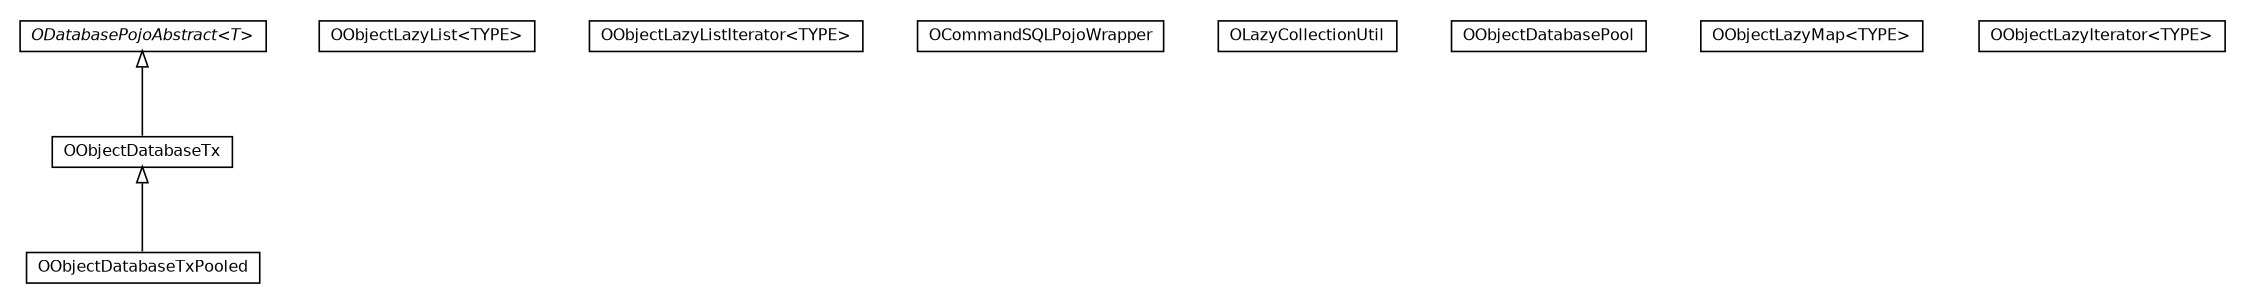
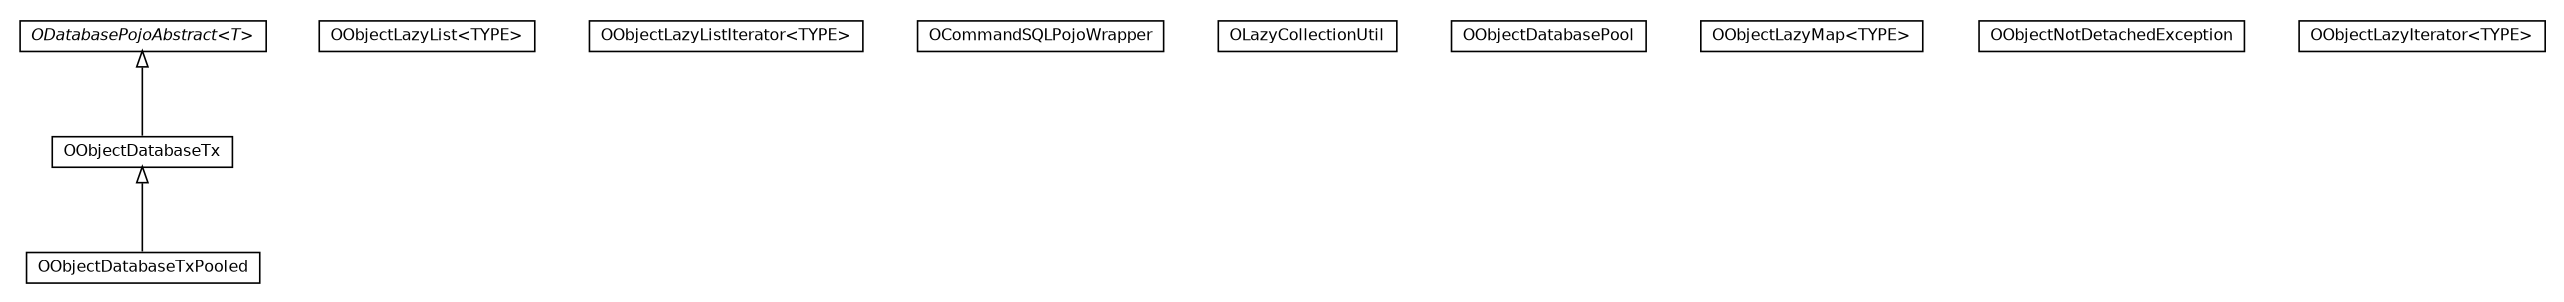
none -> (2111, 35)
